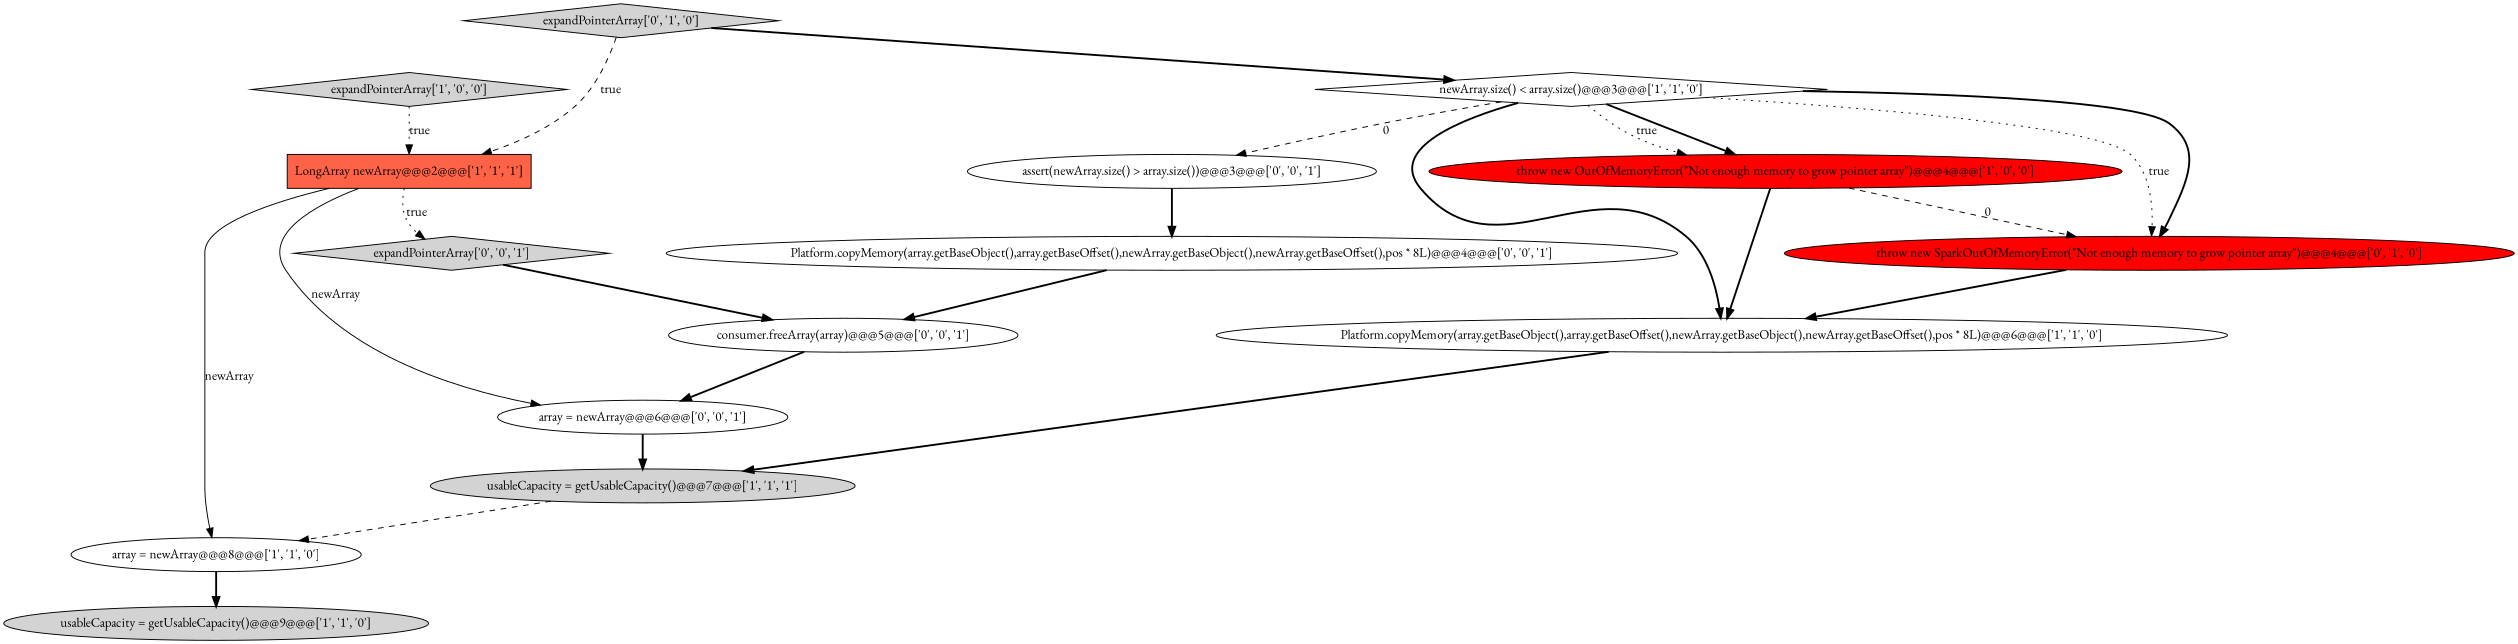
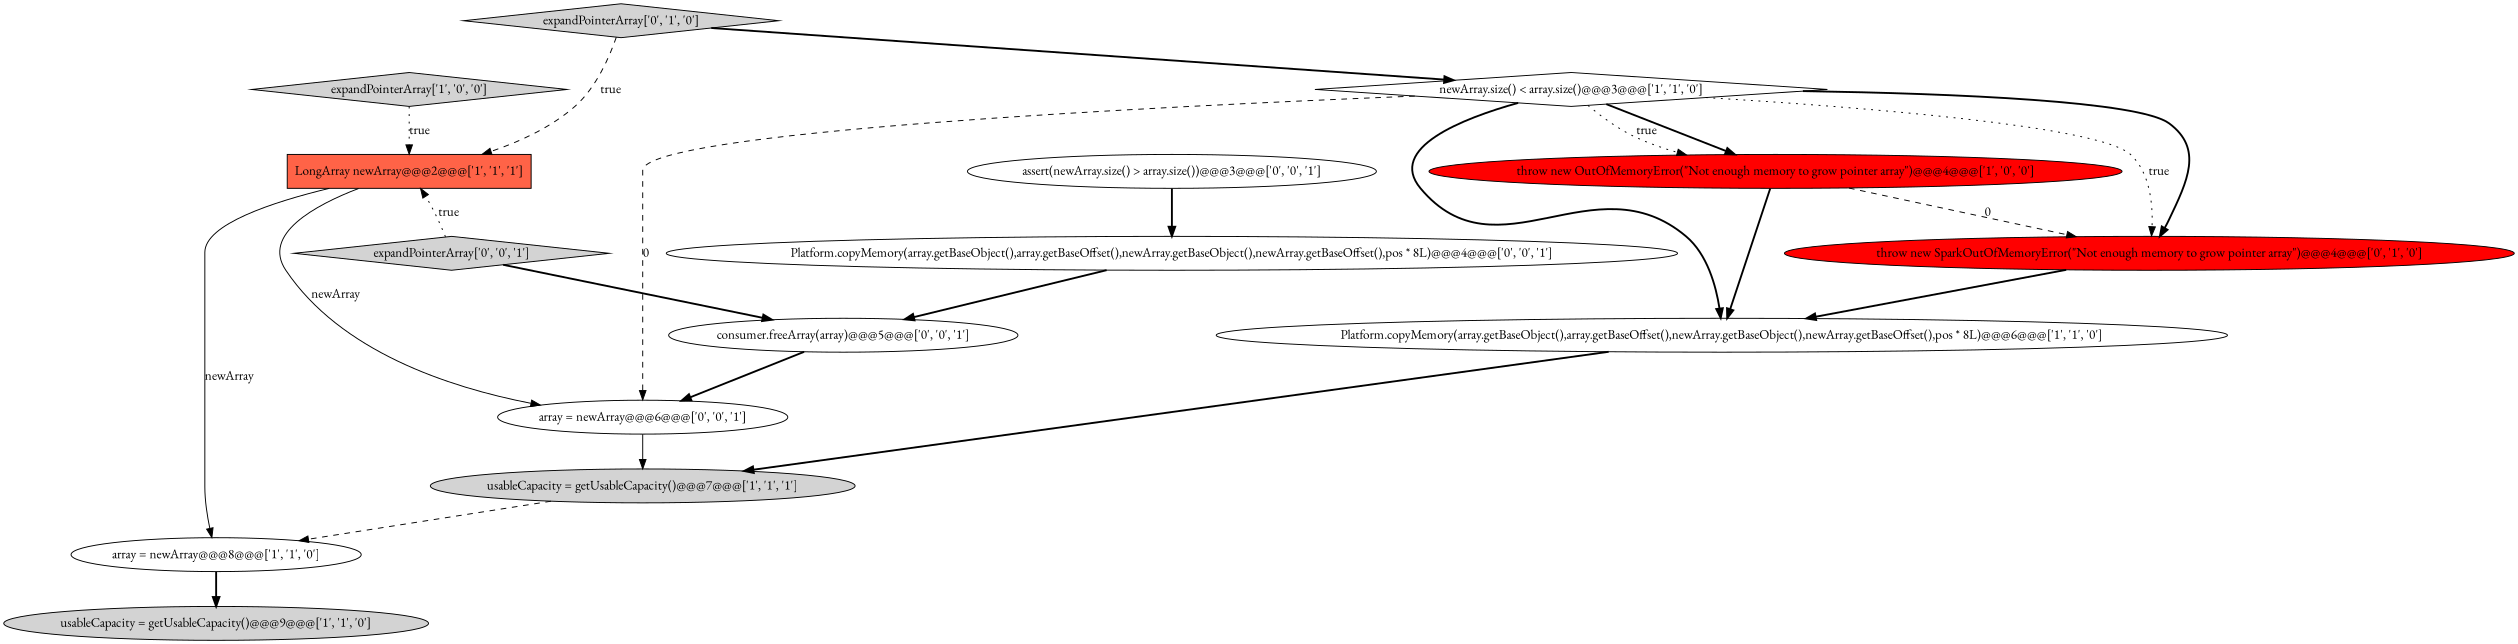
(1373, 125) -> (916, 124)
(404, 213) -> (436, 216)
(643, 447) -> (643, 447)
